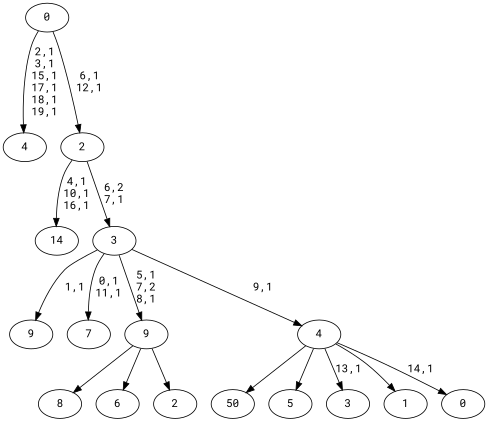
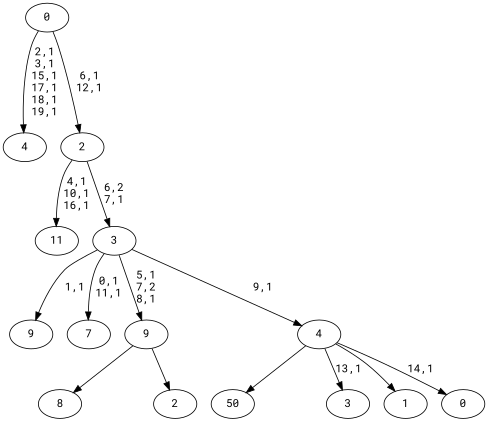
(57, 241) -> (57, 241)
(118, 404) -> none
(290, 404) -> none
